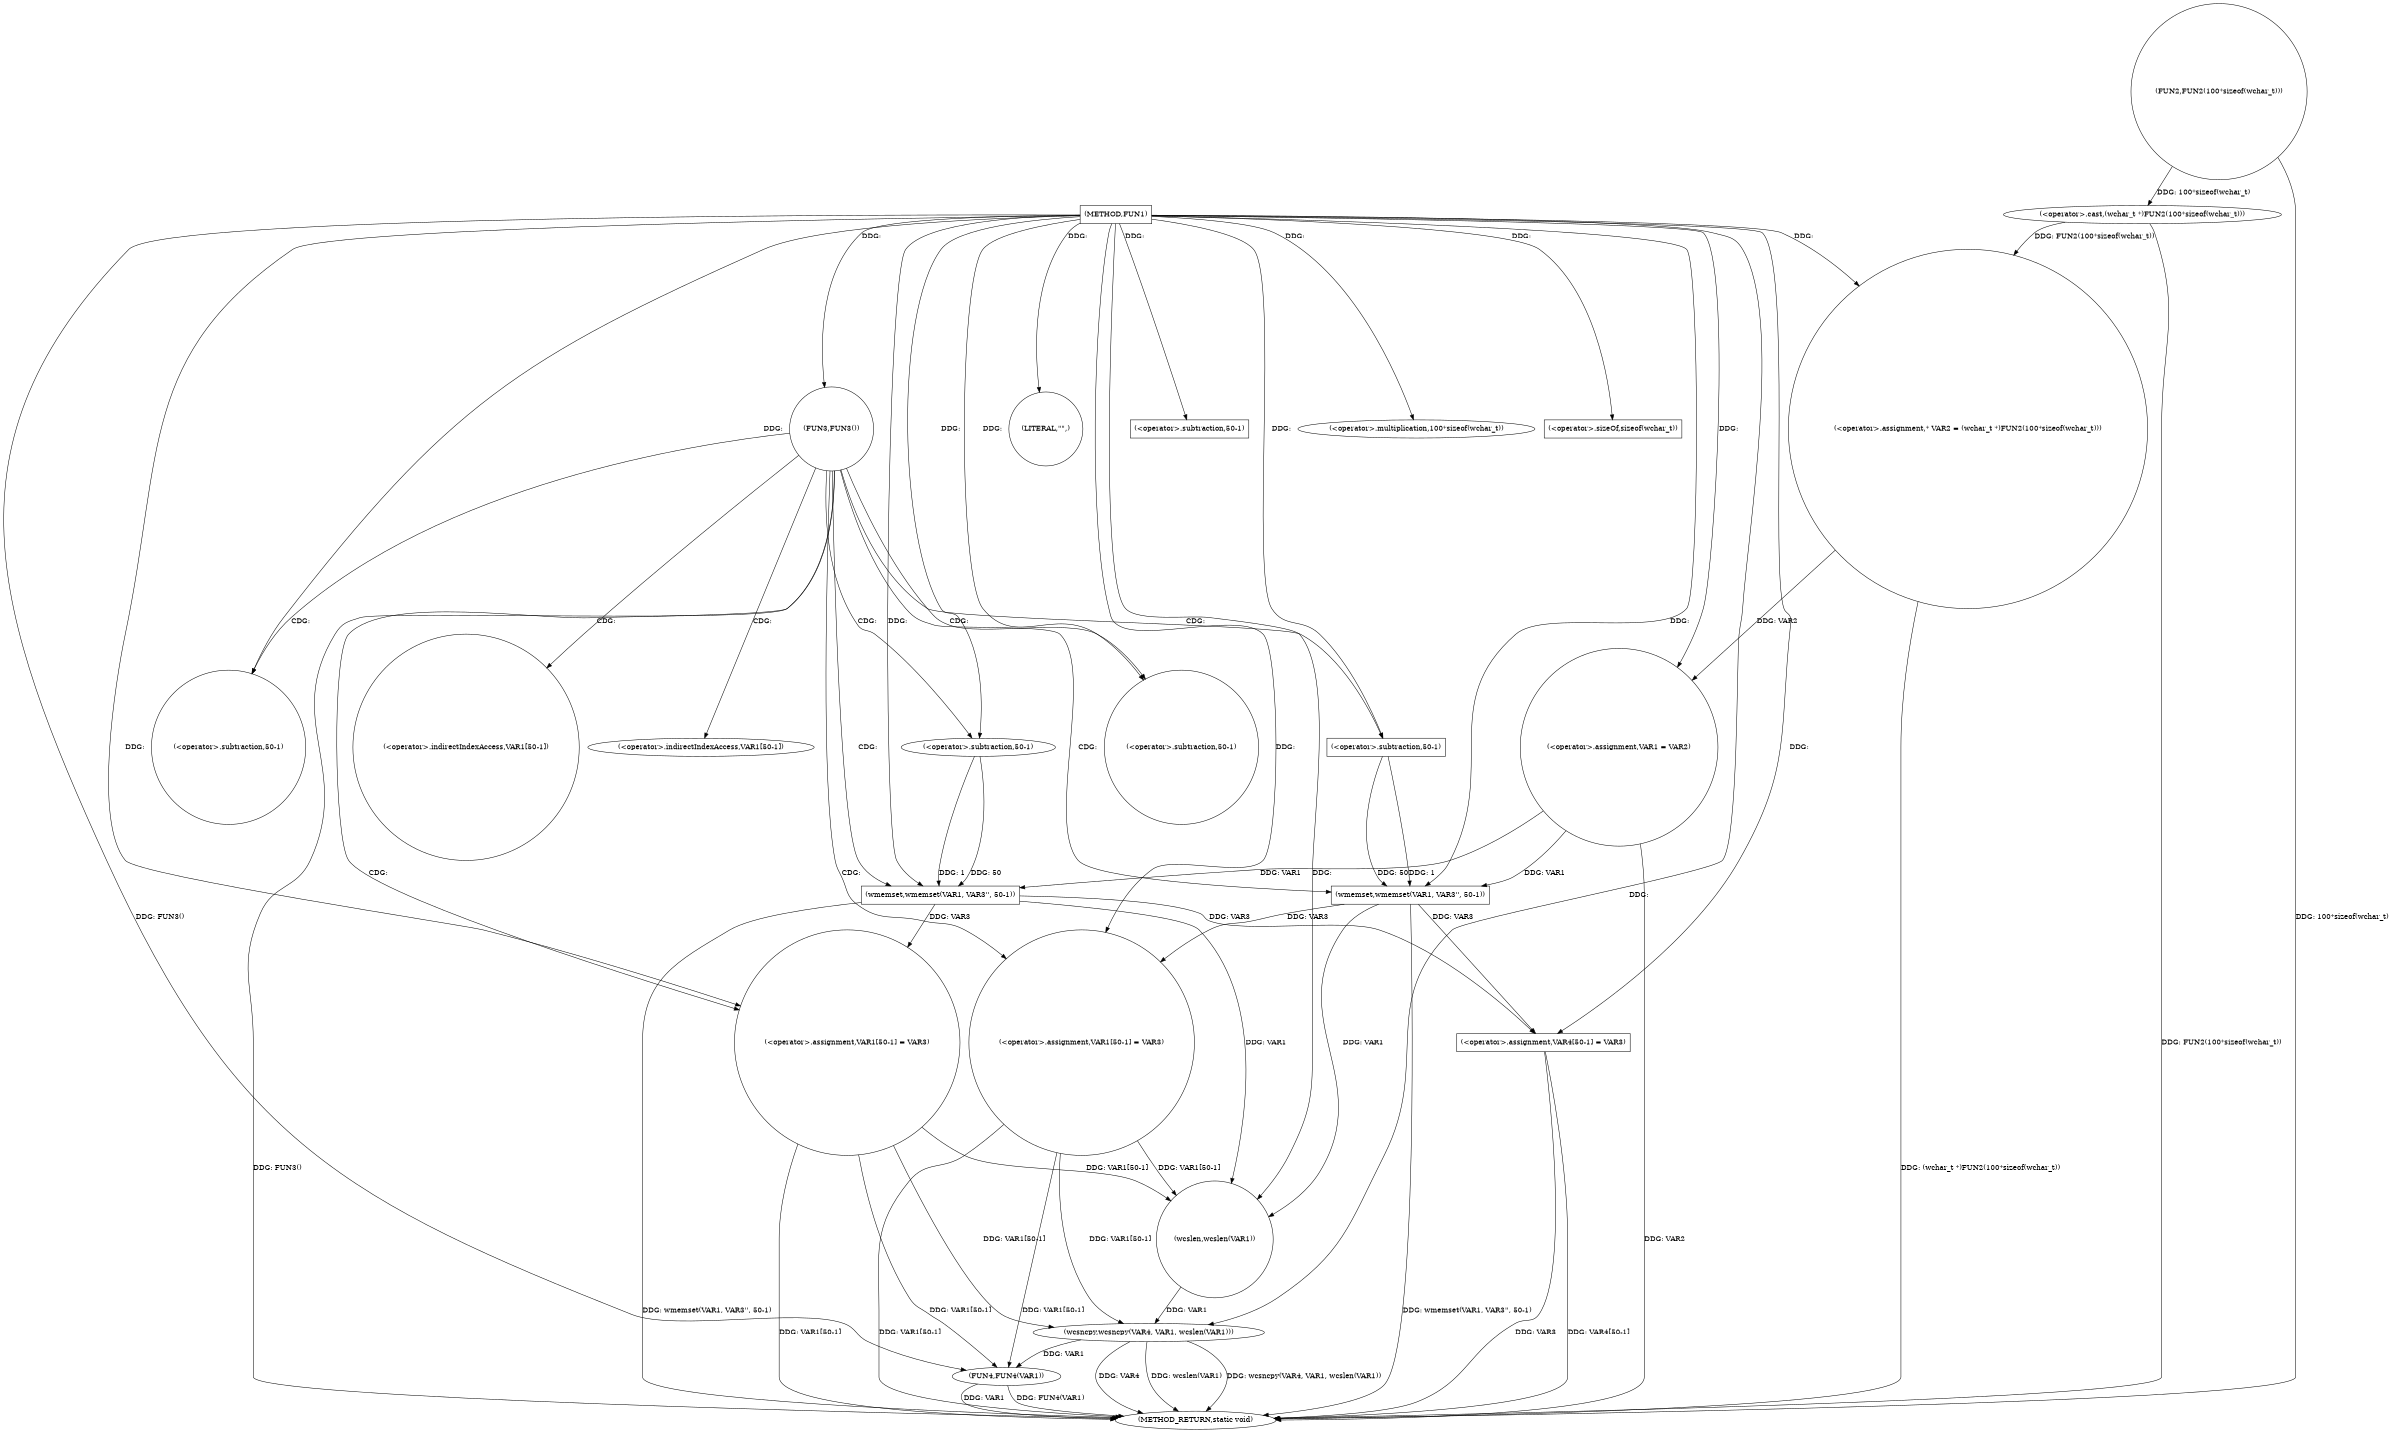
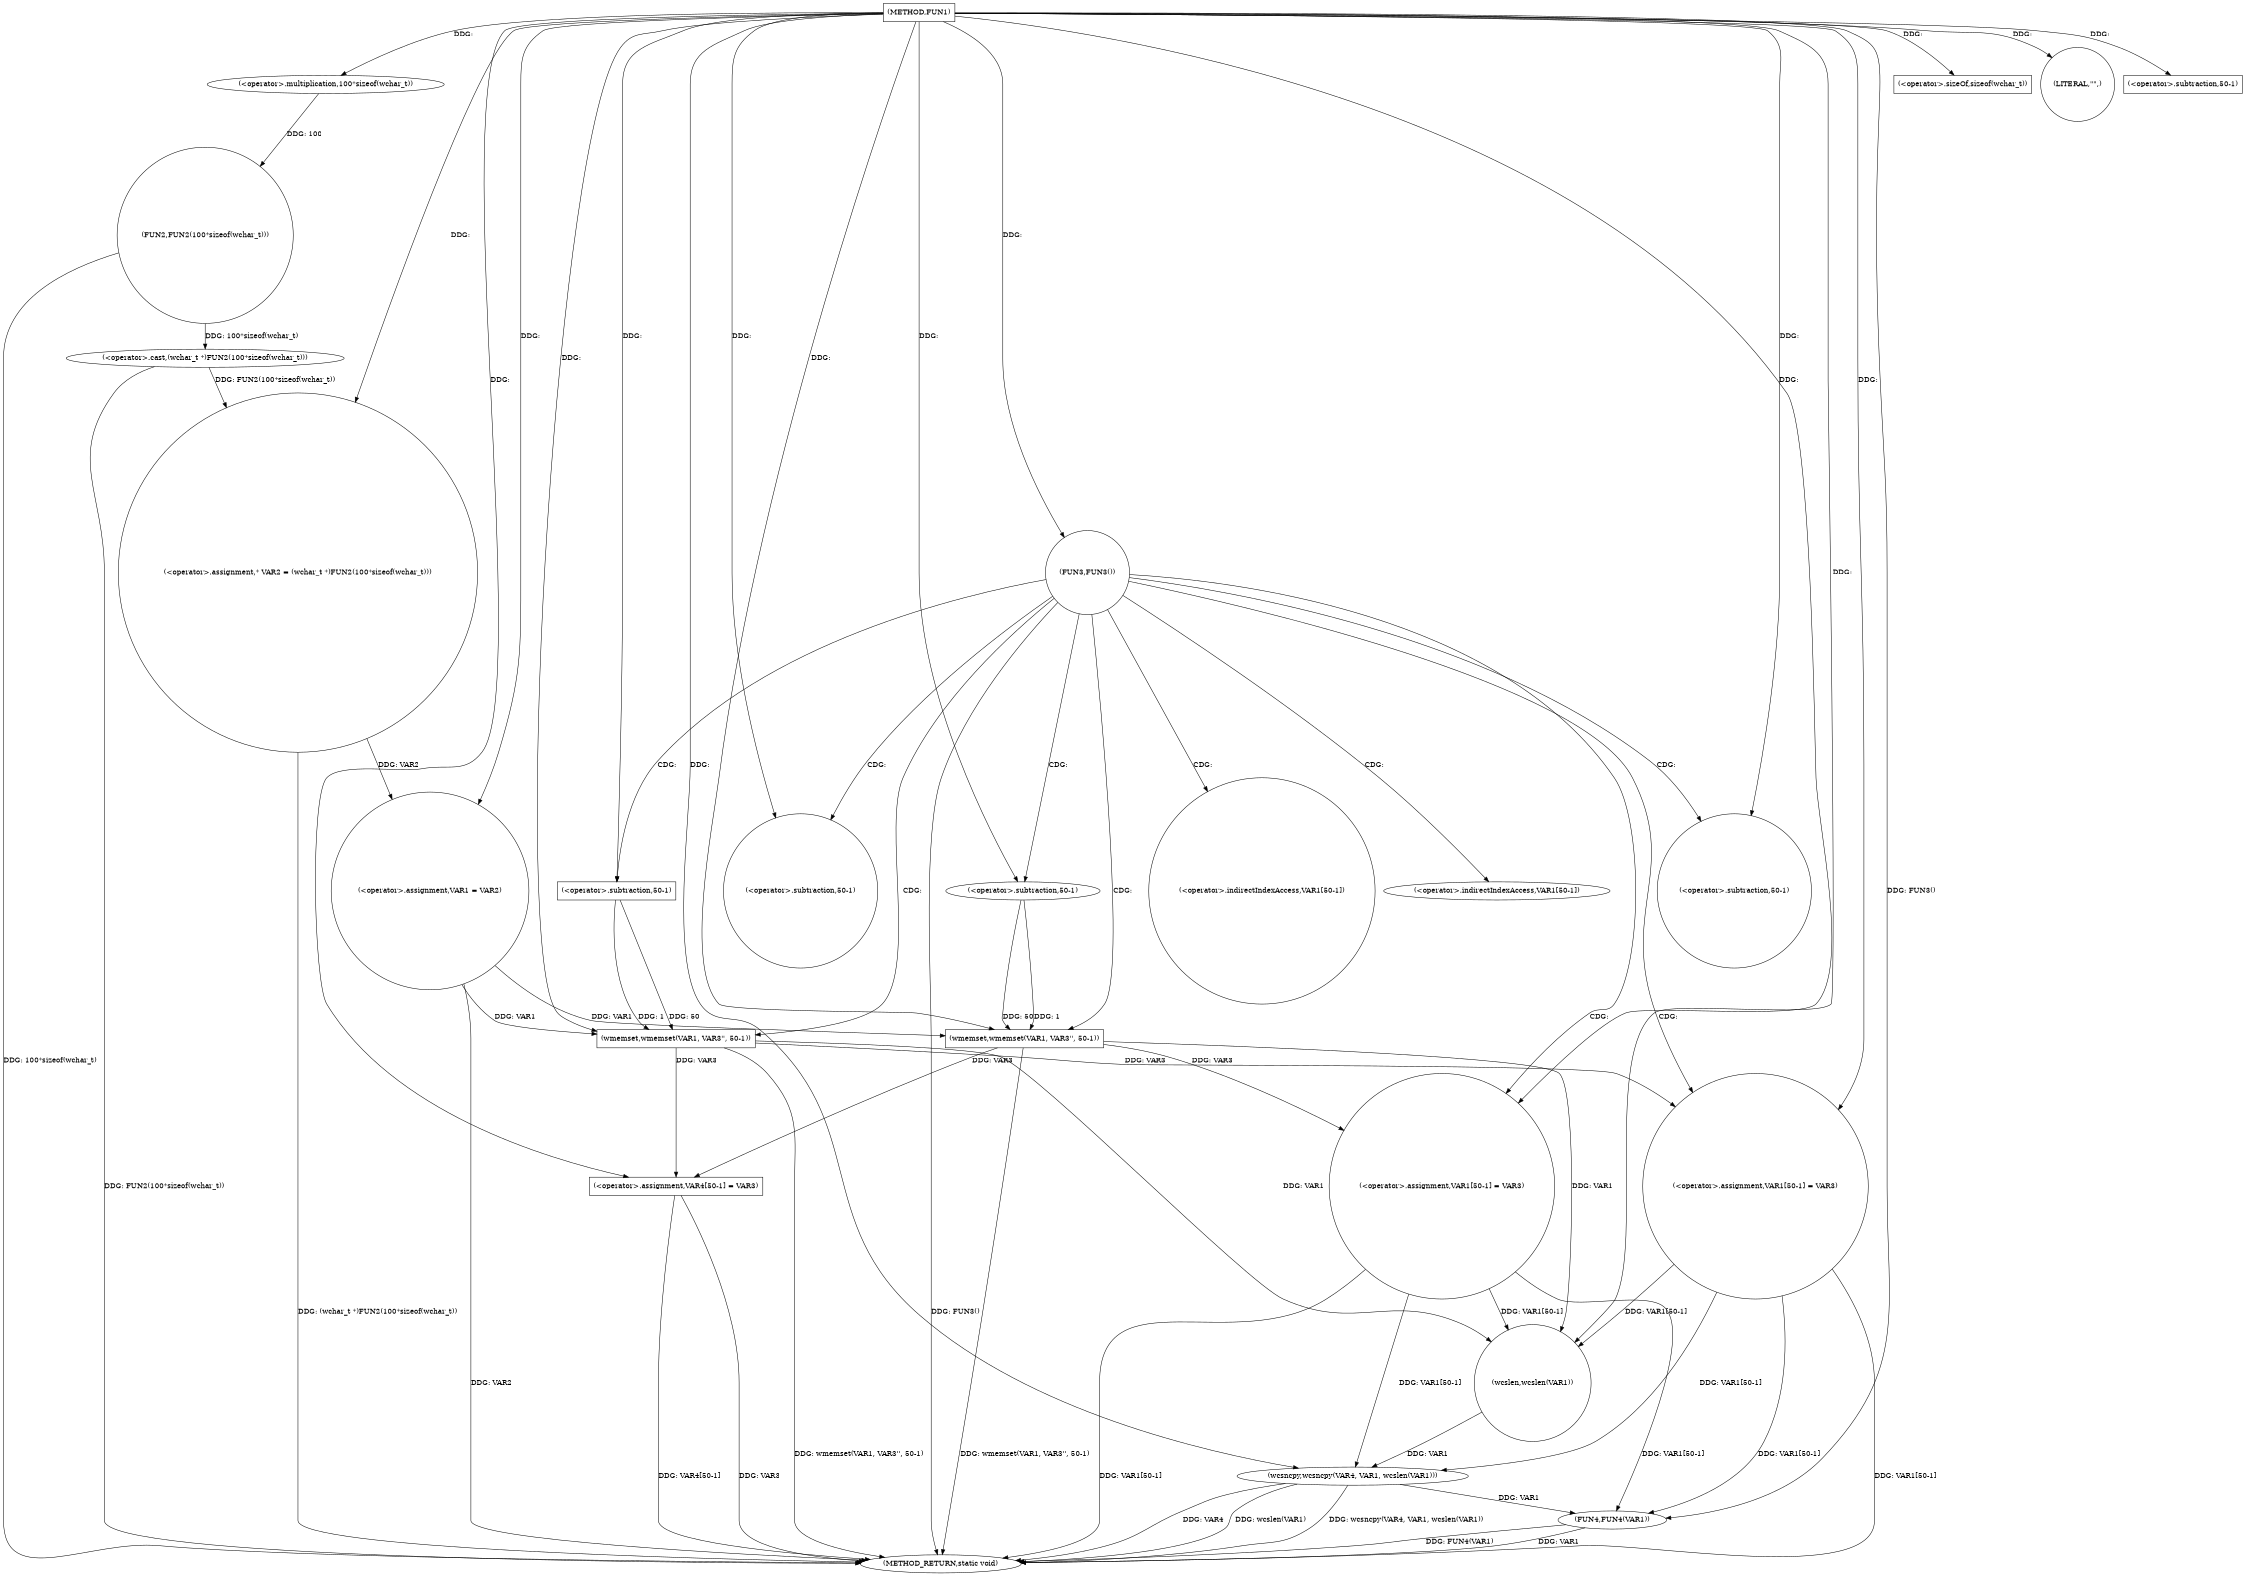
none -> (291, 128)
